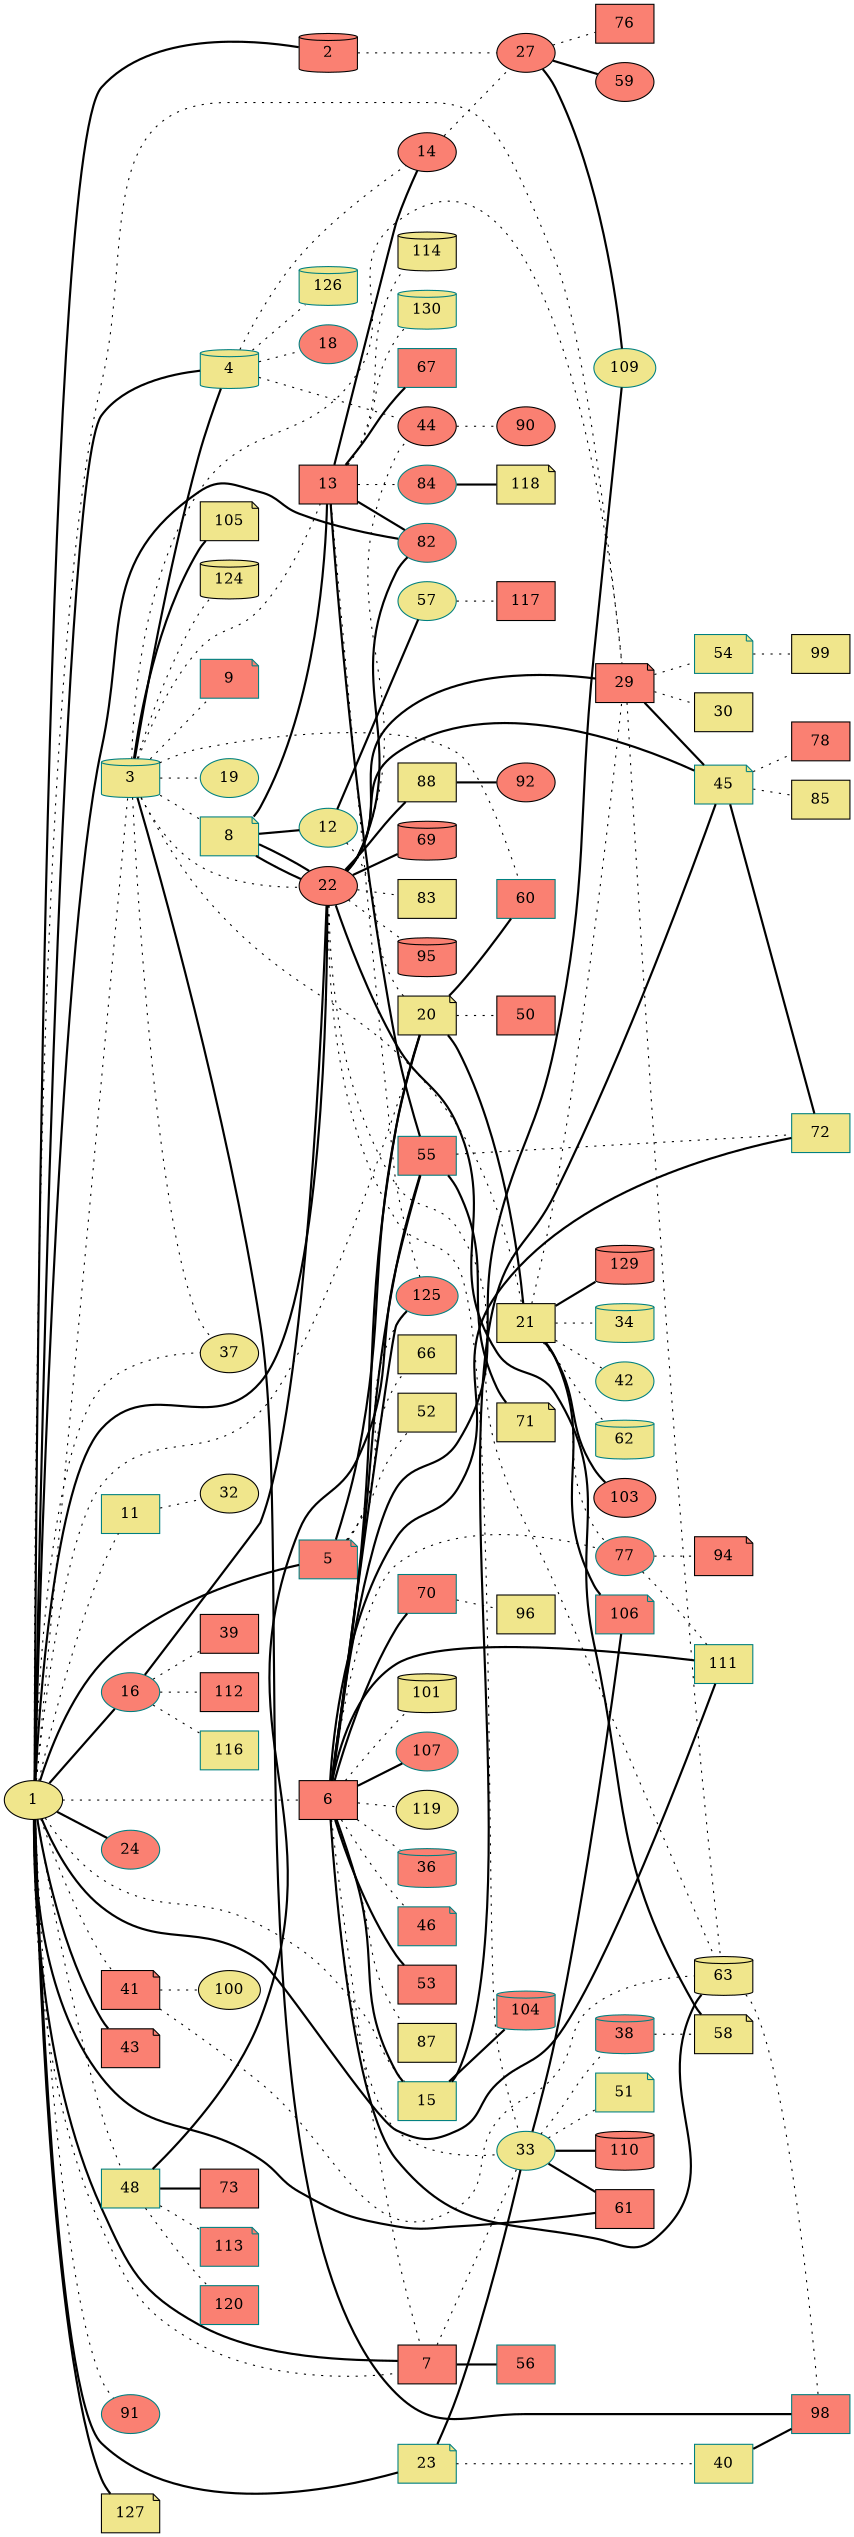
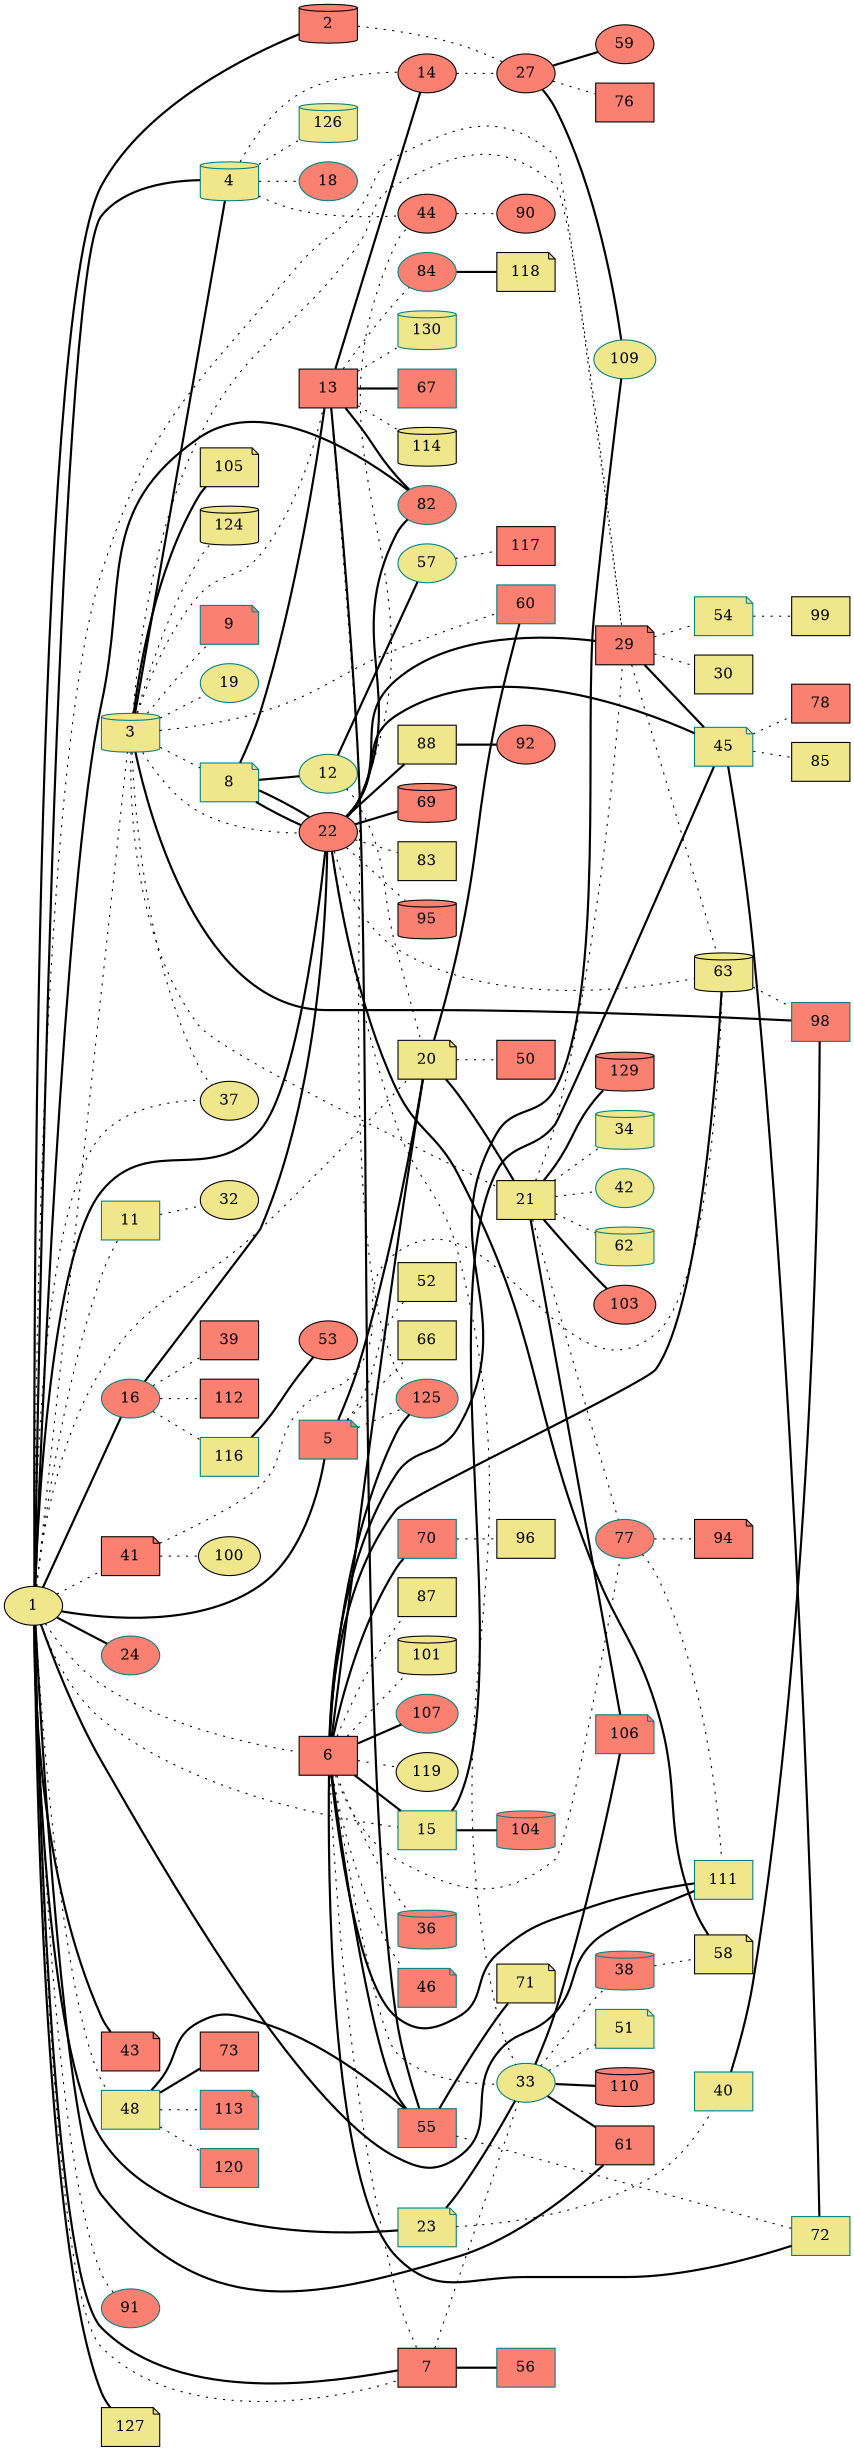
(372, 1914) -> (283, 1398)
(427, 1985) -> (328, 1340)
